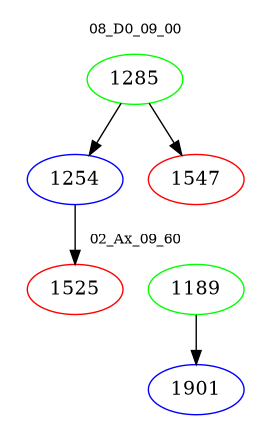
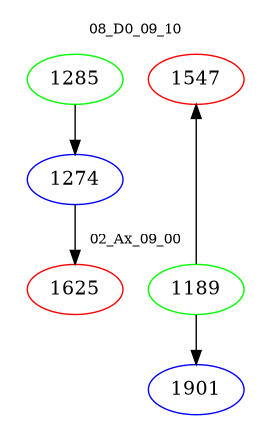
(136, 30) -> (136, 30)
(162, 123) -> (196, 191)
(75, 180) -> (75, 180)
(136, 240) -> (136, 240)
(75, 289) -> (75, 289)
